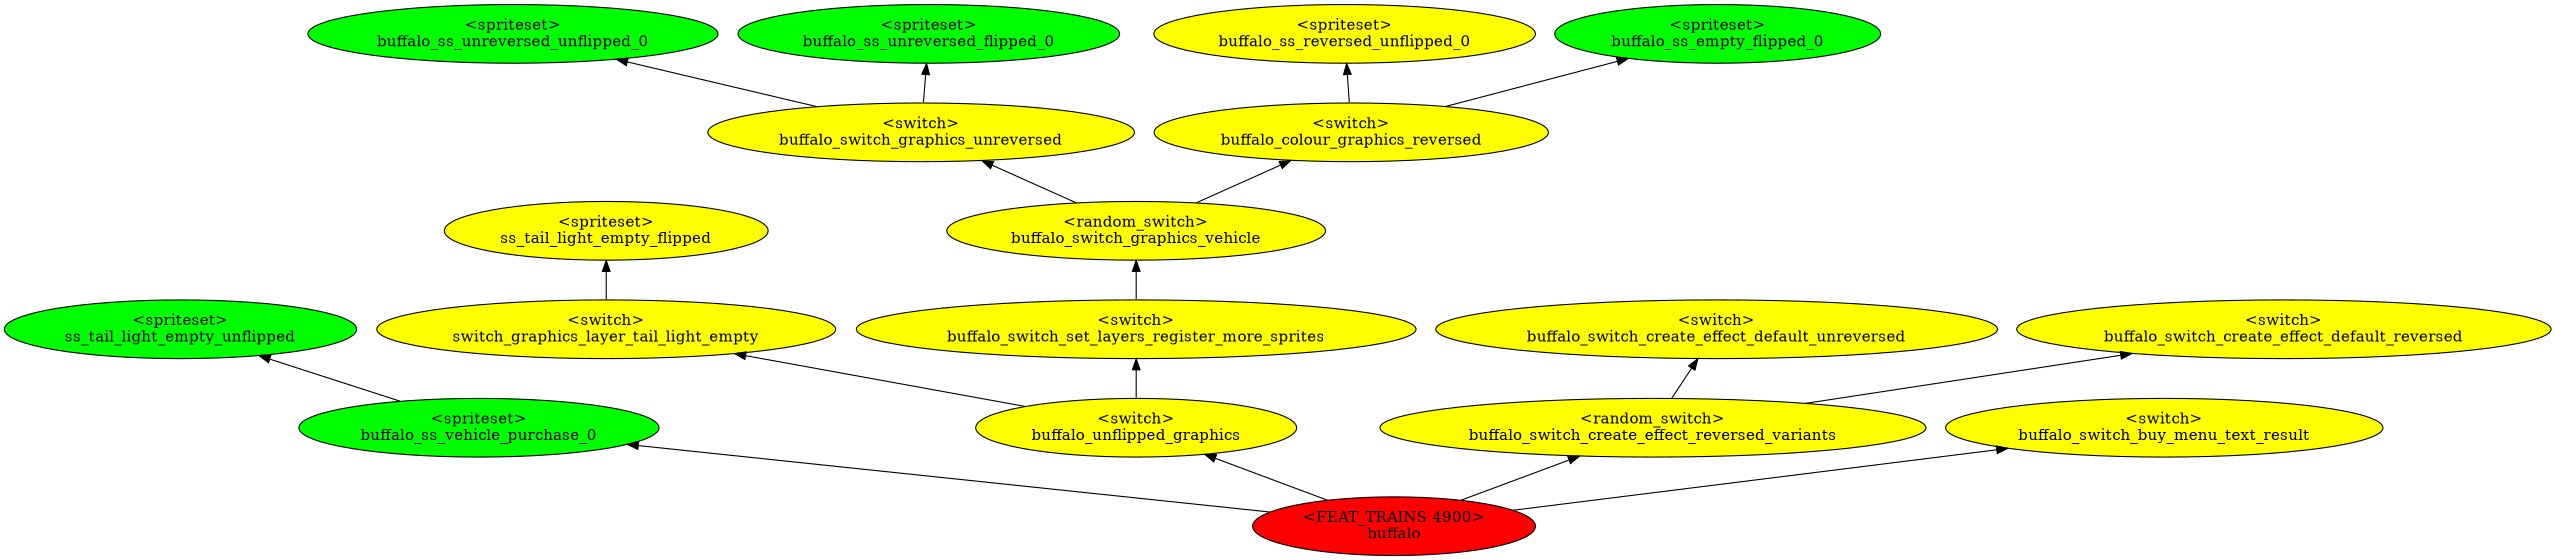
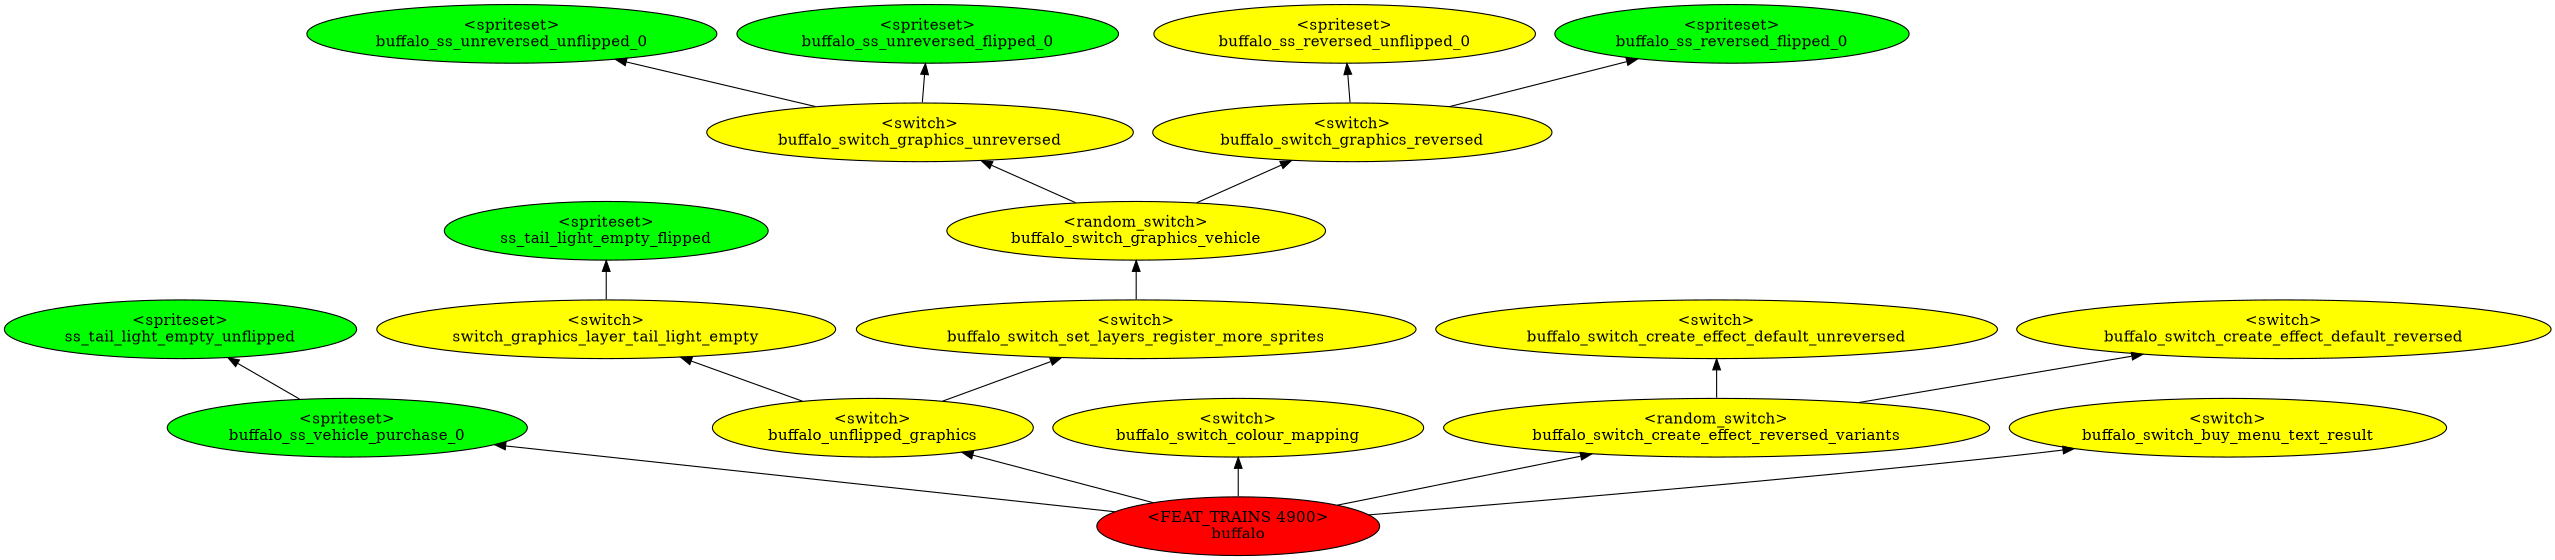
(1718, 34) -> (1732, 34)
(1351, 132) -> (1352, 132)
(606, 231) -> (606, 231)
none -> (1238, 428)
